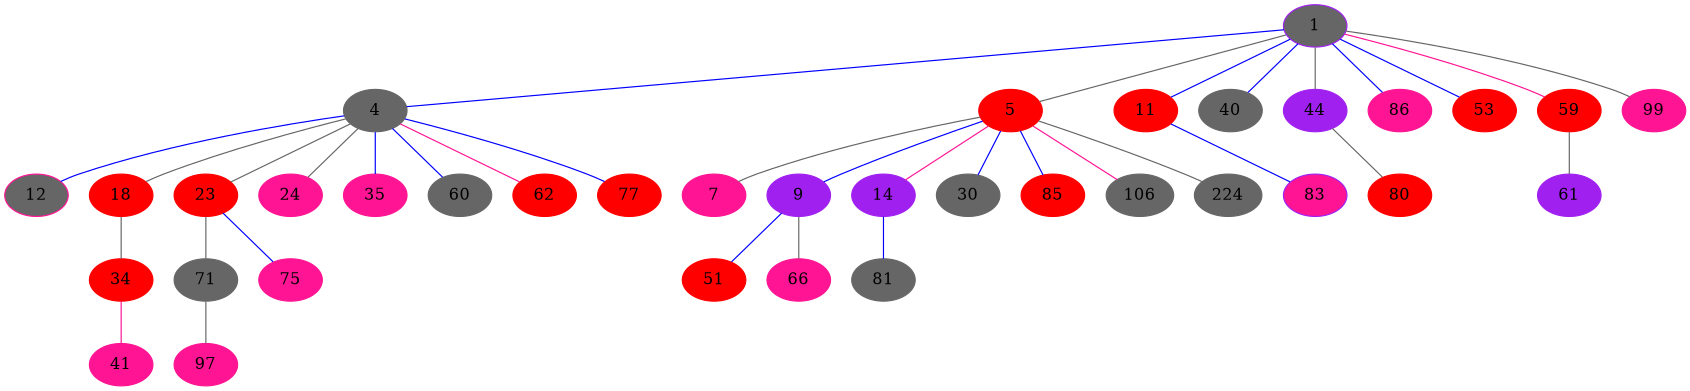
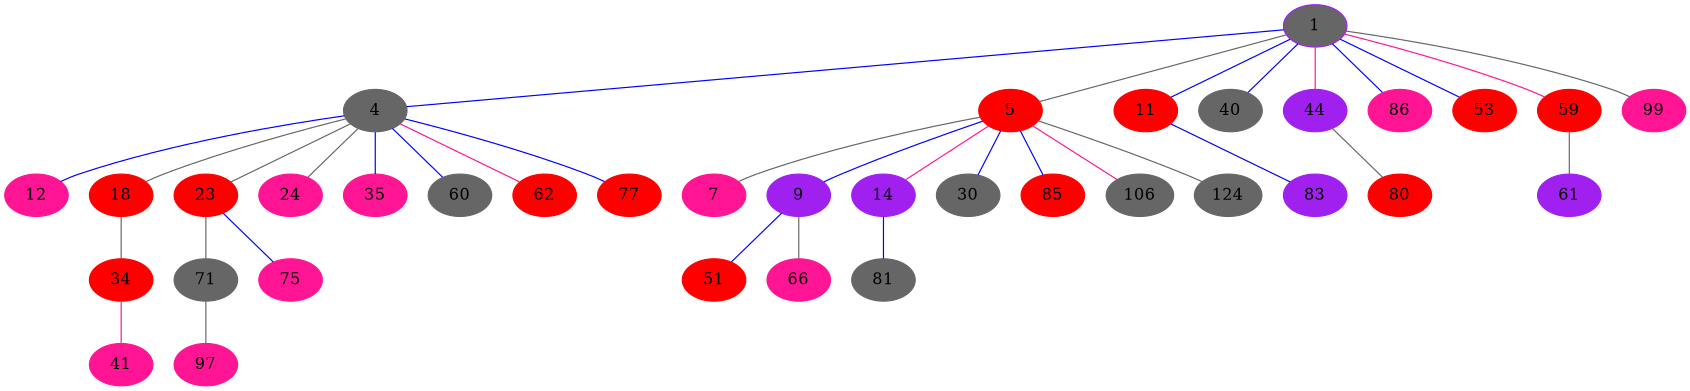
(1315, 68) -> (1315, 68)
(36, 195) -> (36, 195)
(1228, 195) -> (1228, 195)
(1315, 195) -> (1315, 195)
